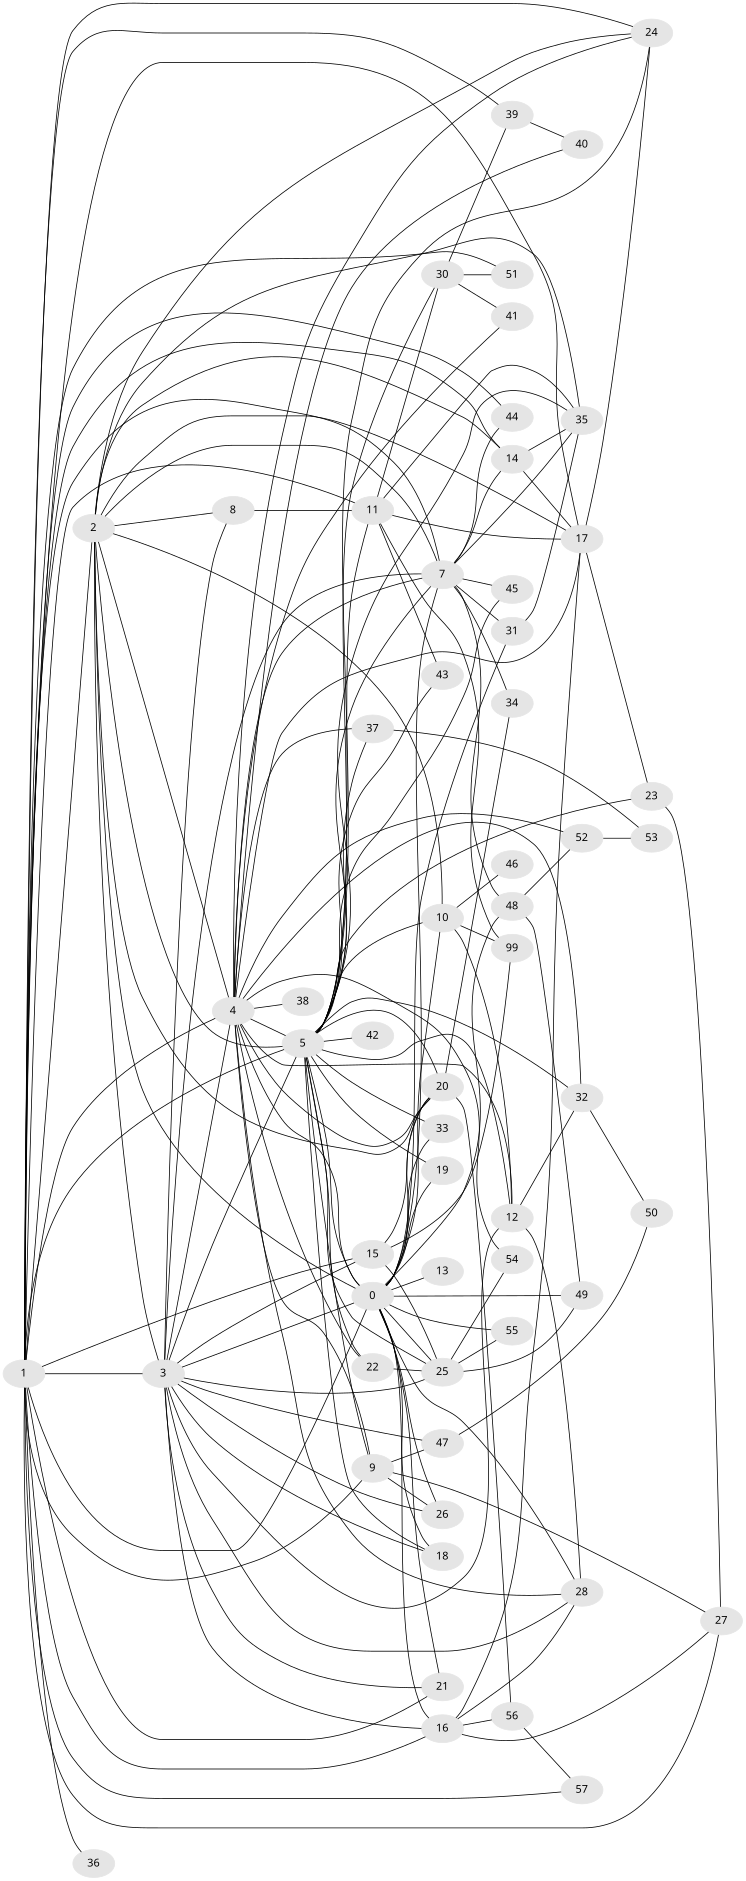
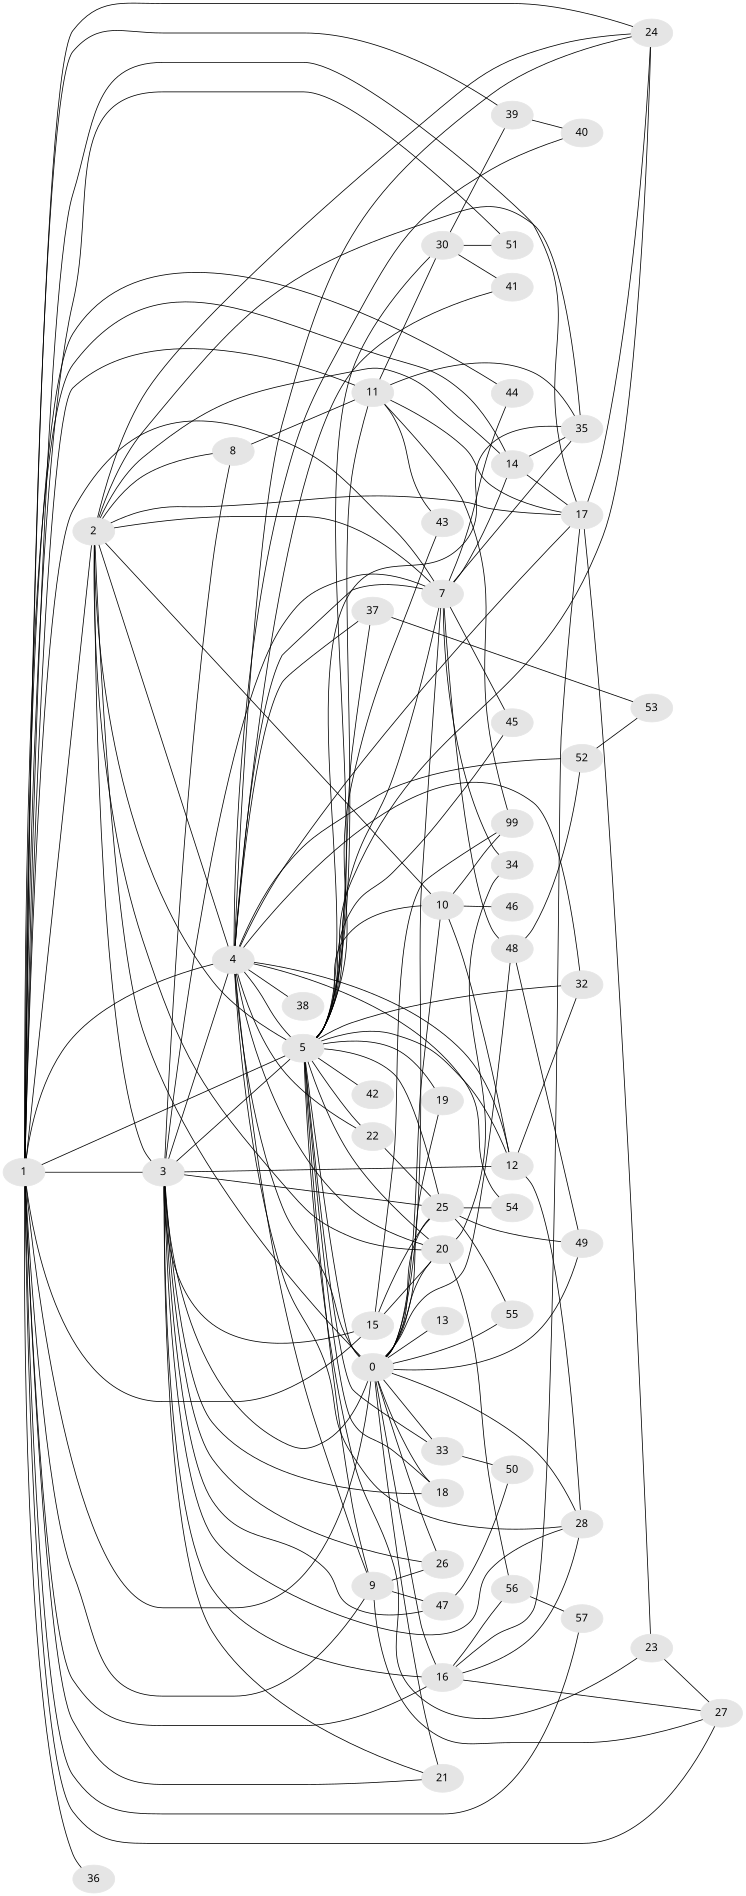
(512, 631) -> none
(617, 1156) -> (477, 1461)
